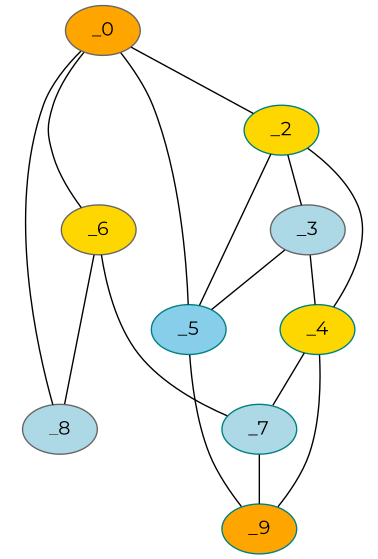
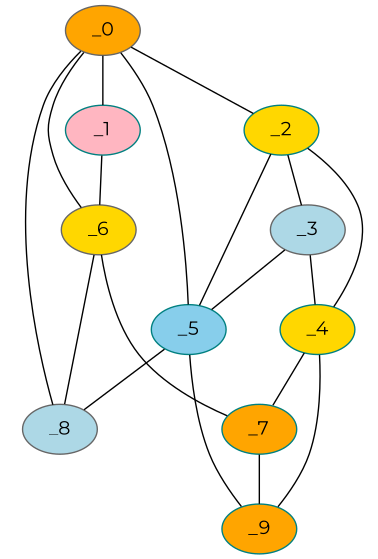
none -> (103, 130)
none -> (124, 379)
(259, 429) -> (259, 429)
